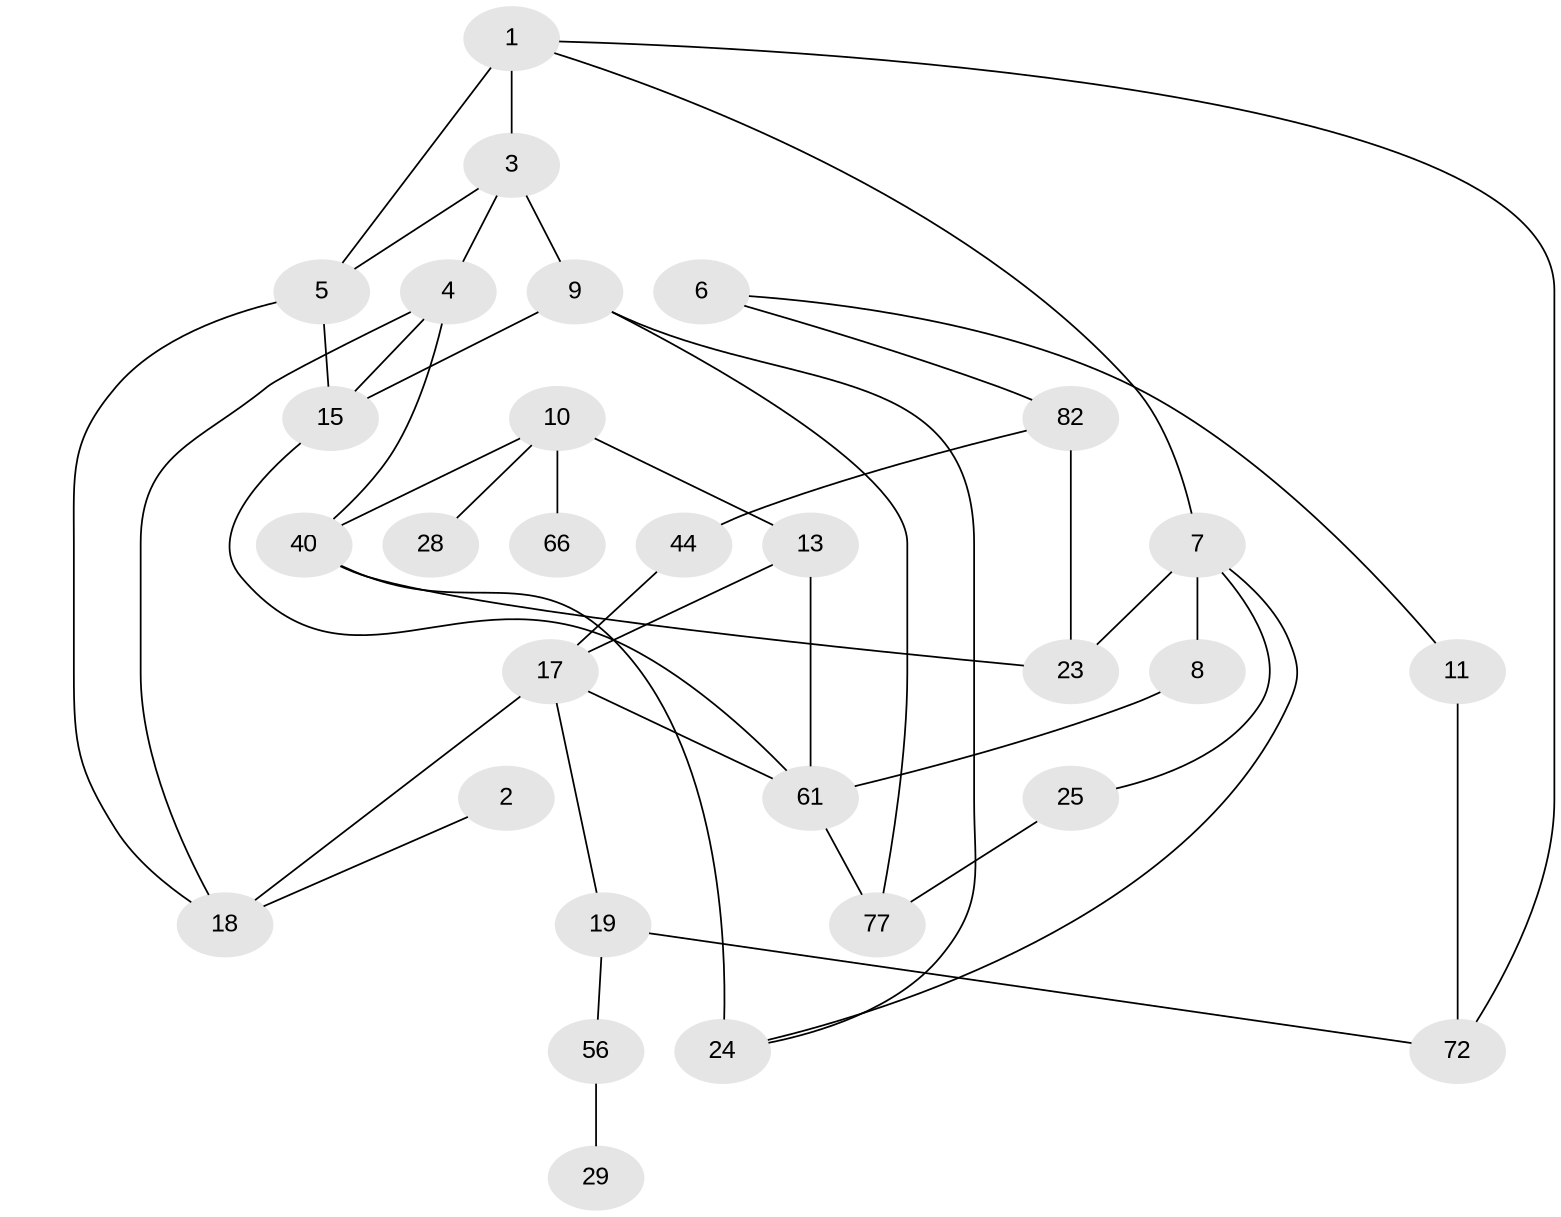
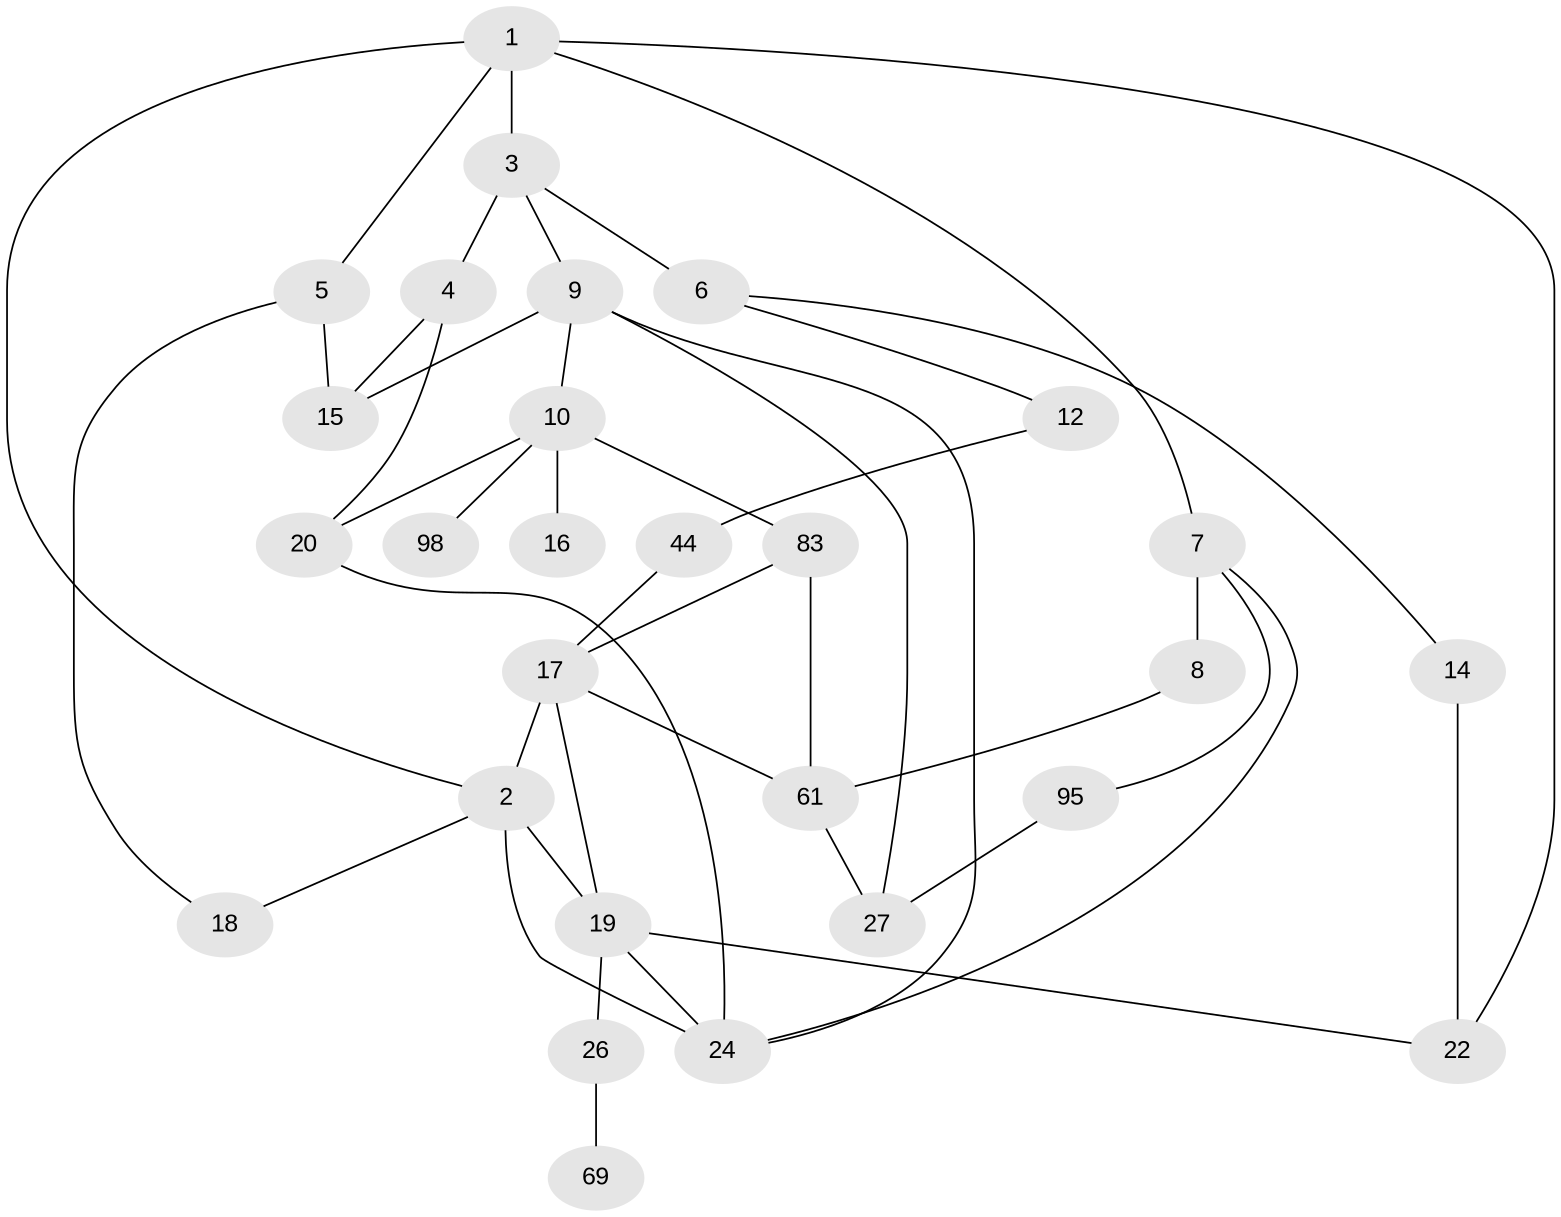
(417, 229) -> (607, 229)
none -> (566, 355)
none -> (7, 383)
(1071, 418) -> (1071, 418)
(141, 538) -> none
(304, 545) -> (304, 545)
(431, 545) -> (431, 545)
(557, 545) -> (557, 545)
(811, 545) -> (811, 545)
(448, 625) -> none
(1071, 672) -> none
(1458, 672) -> (1458, 672)
(388, 798) -> (528, 735)
(1071, 798) -> (1071, 798)
none -> (555, 862)
(877, 925) -> (877, 925)
none -> (553, 965)
none -> (663, 988)
(596, 1051) -> (596, 1051)
(1458, 1051) -> (1458, 1051)
(596, 1178) -> (596, 1178)
